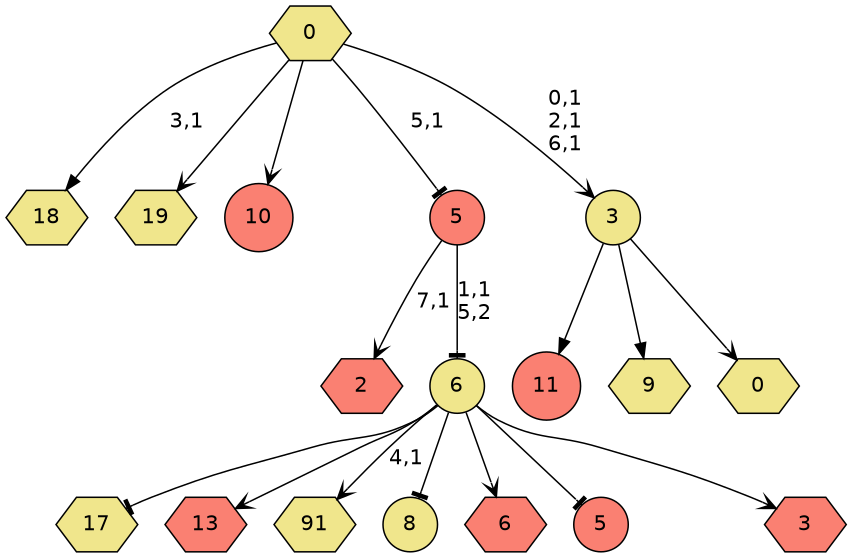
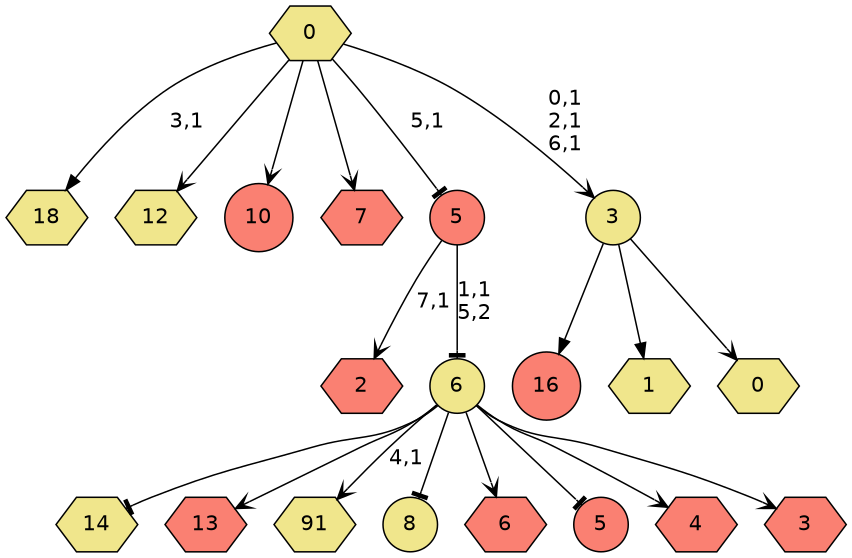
(156, 218) -> (156, 218)
none -> (362, 218)
(547, 386) -> (547, 386)
(649, 386) -> (649, 386)
(97, 525) -> (97, 525)
none -> (696, 525)
